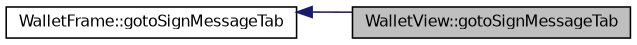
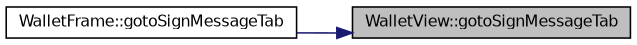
(332, 12) -> (317, 33)
